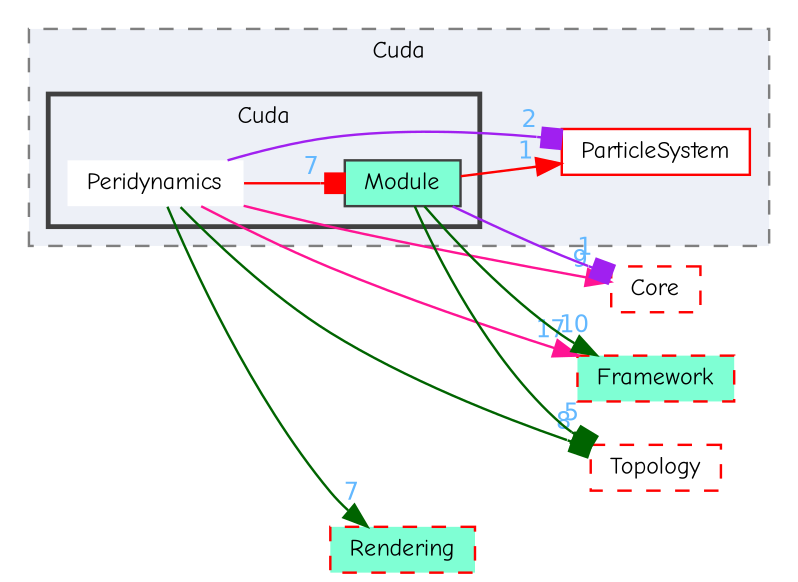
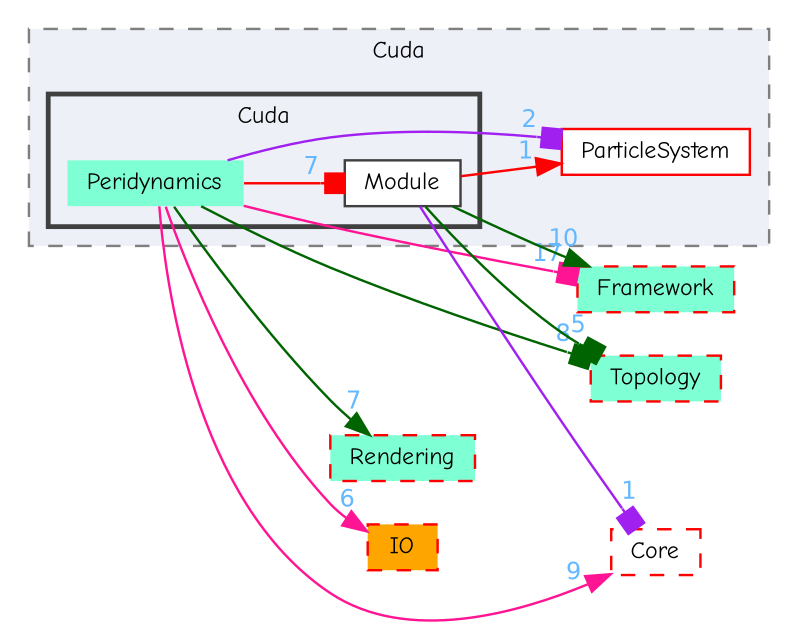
(156, 183) -> (156, 183)
(403, 183) -> (403, 183)
(374, 285) -> (398, 241)
(656, 468) -> (656, 379)
none -> (403, 547)
